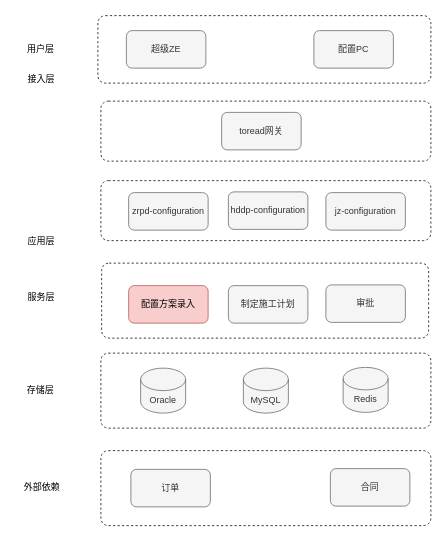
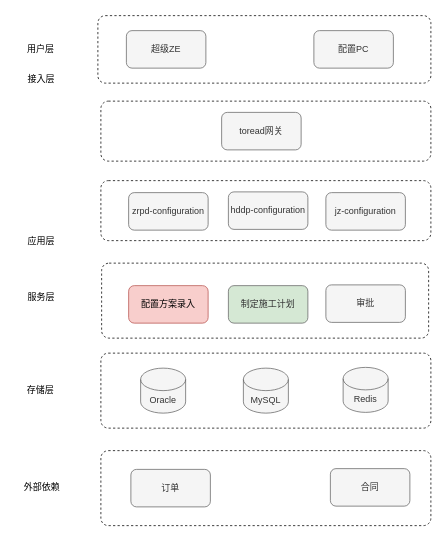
(268, 304) -> (268, 304)
